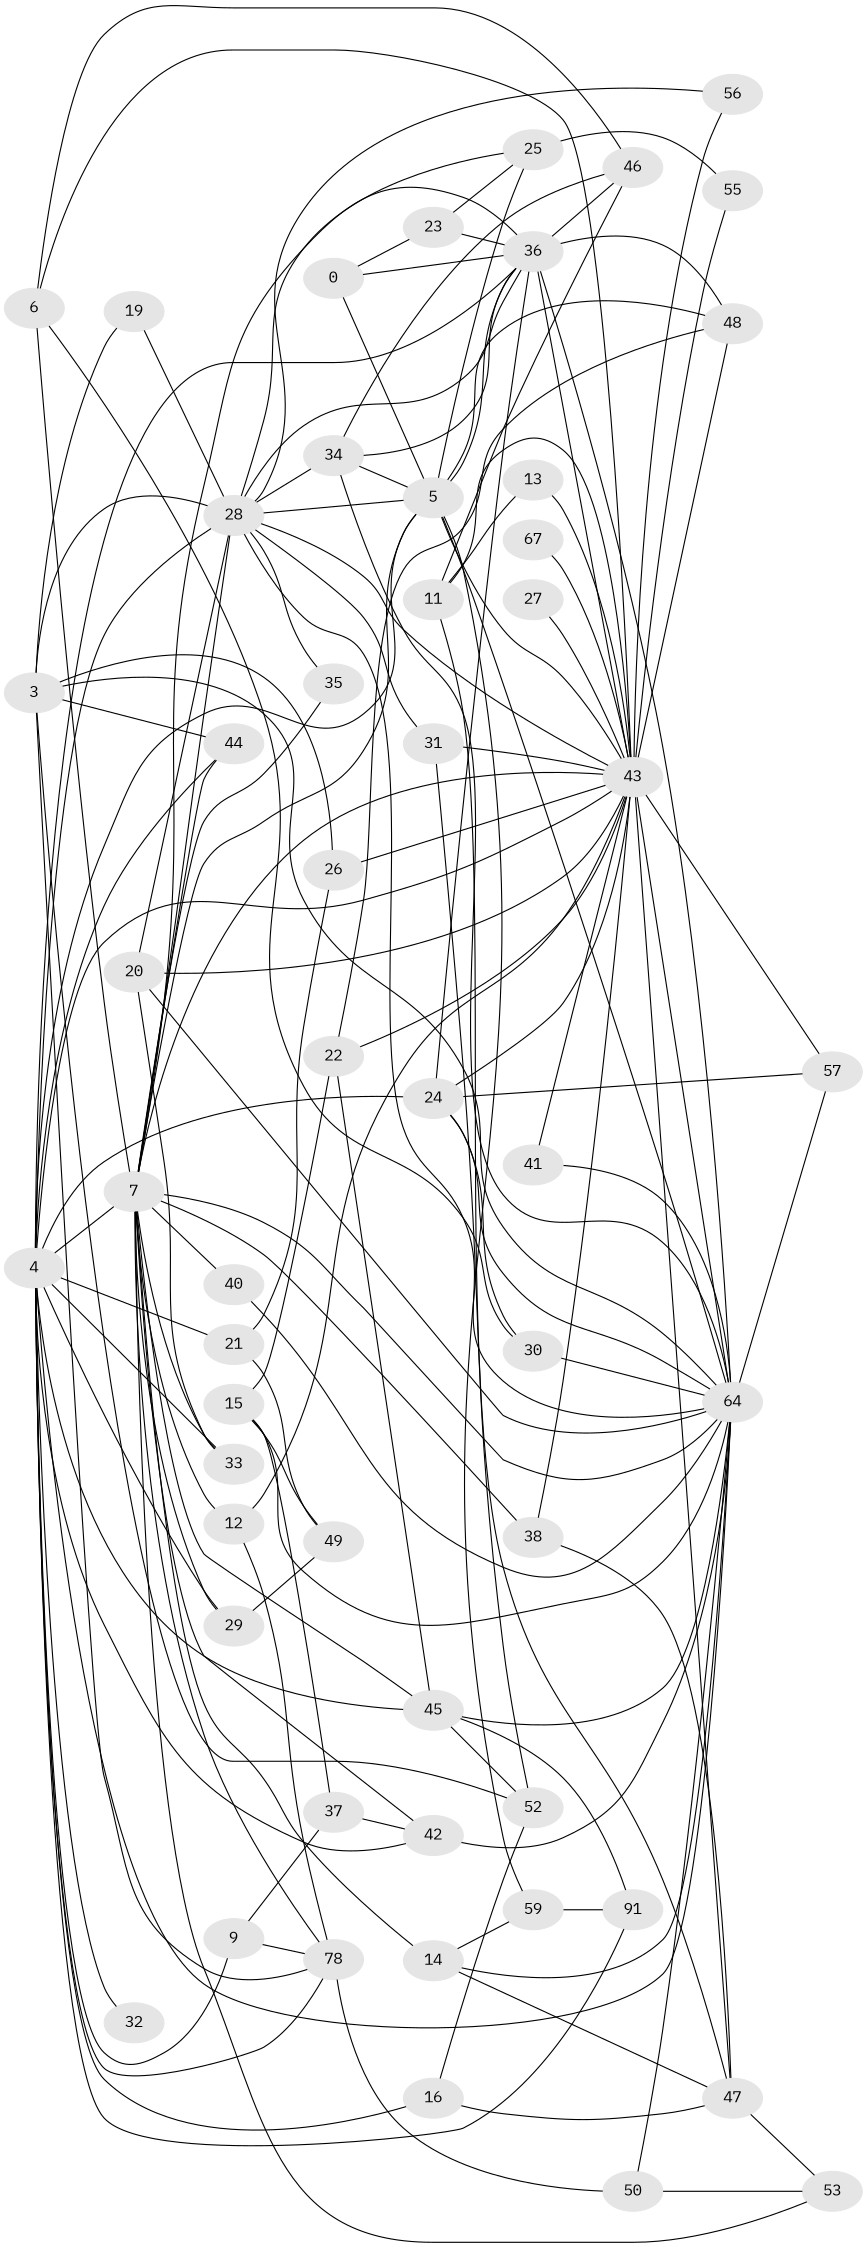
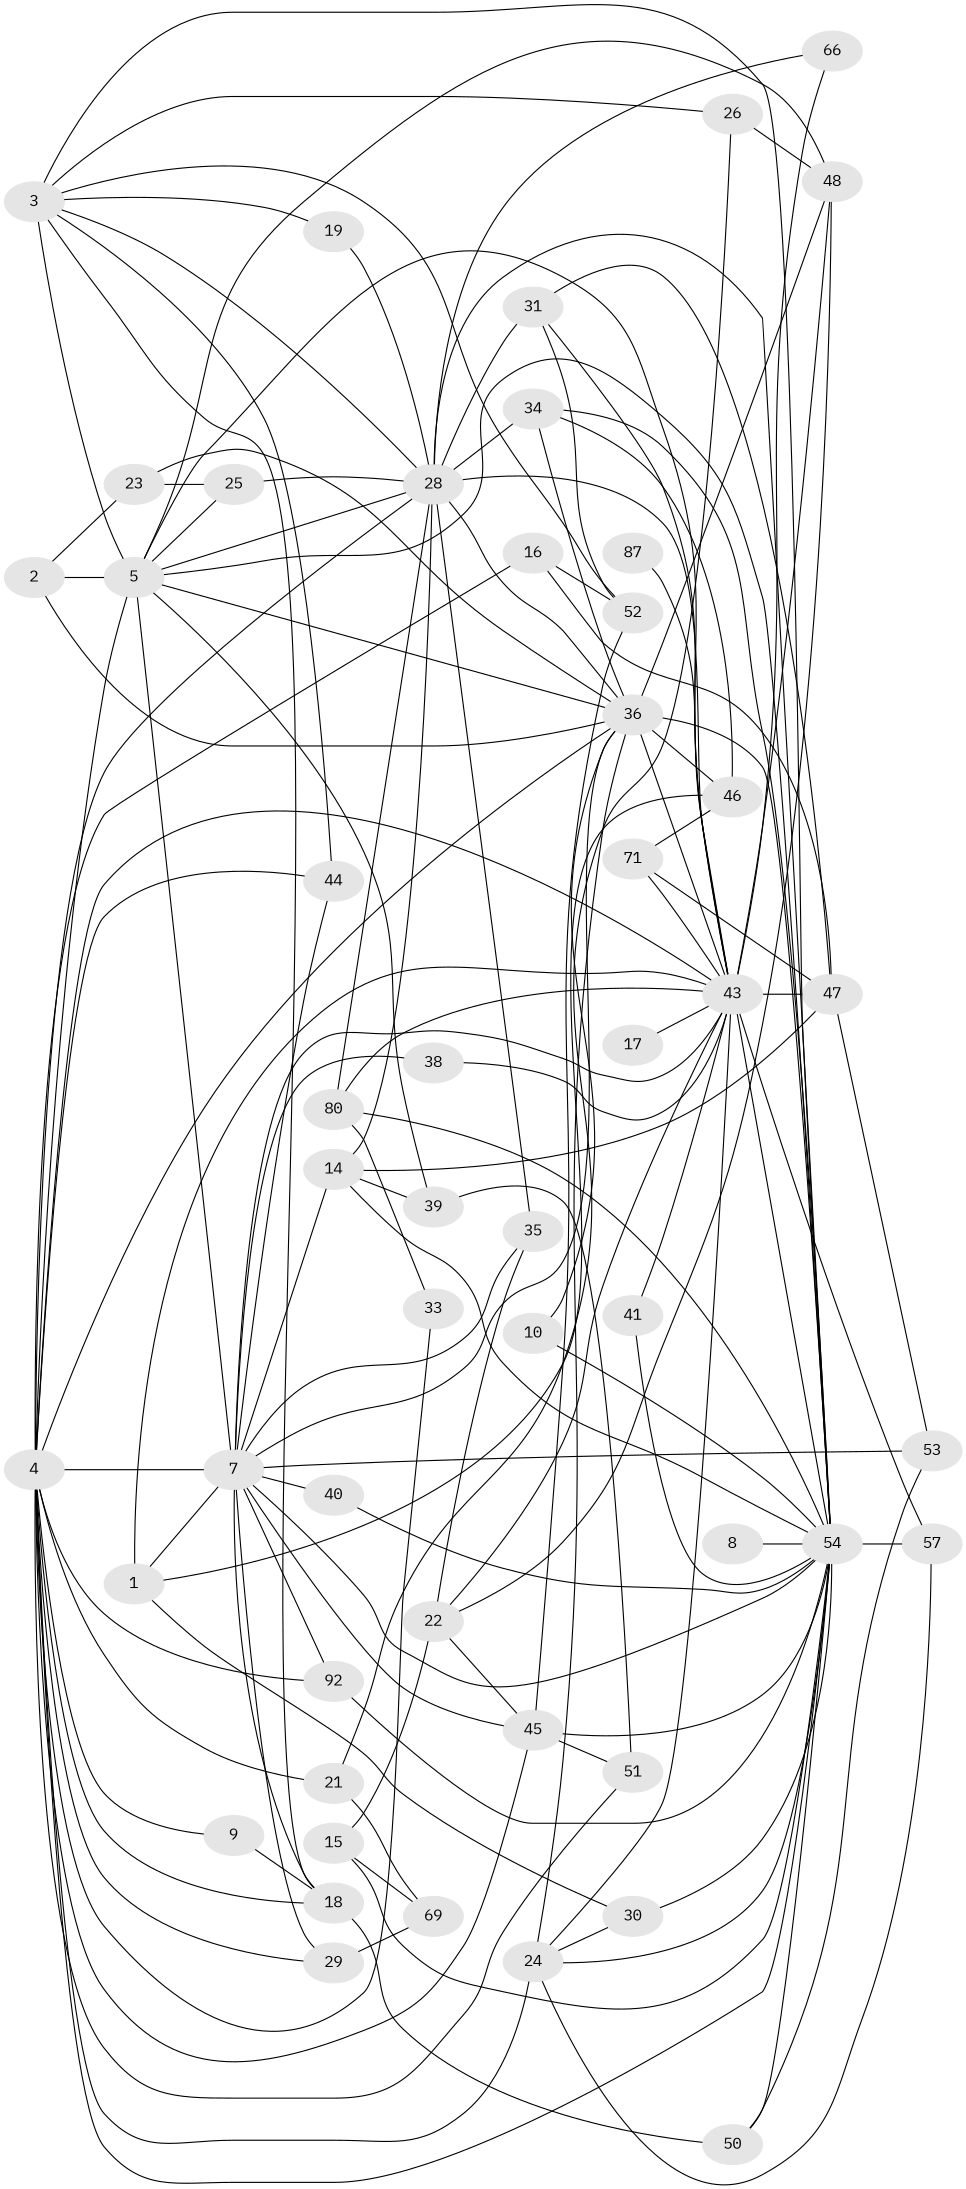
(733, 94) -> (832, 51)
(733, 191) -> none
(334, 278) -> (34, 578)
(34, 308) -> (134, 1584)
(383, 477) -> (71, 393)
(533, 480) -> none
(533, 540) -> (633, 1045)
(433, 600) -> (633, 859)
(533, 600) -> (633, 553)
(198, 758) -> (414, 850)
(483, 824) -> (782, 148)
(134, 972) -> (334, 1110)
none -> (533, 1333)
(163, 1335) -> none
(733, 1402) -> (832, 1544)
none -> (472, 1424)
(234, 1524) -> none
(334, 1542) -> (433, 1916)
none -> (733, 1544)
(695, 1708) -> (765, 515)
(334, 1812) -> none
(433, 1836) -> (334, 1681)
(533, 1910) -> (433, 1207)
(633, 1910) -> (633, 1772)
(334, 1960) -> (334, 1903)
(134, 2023) -> none
